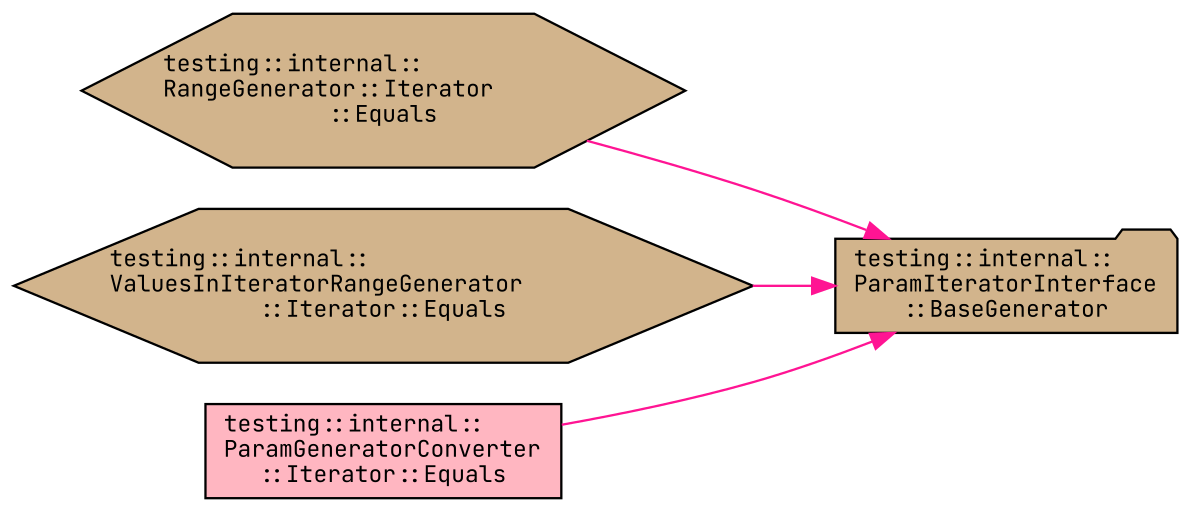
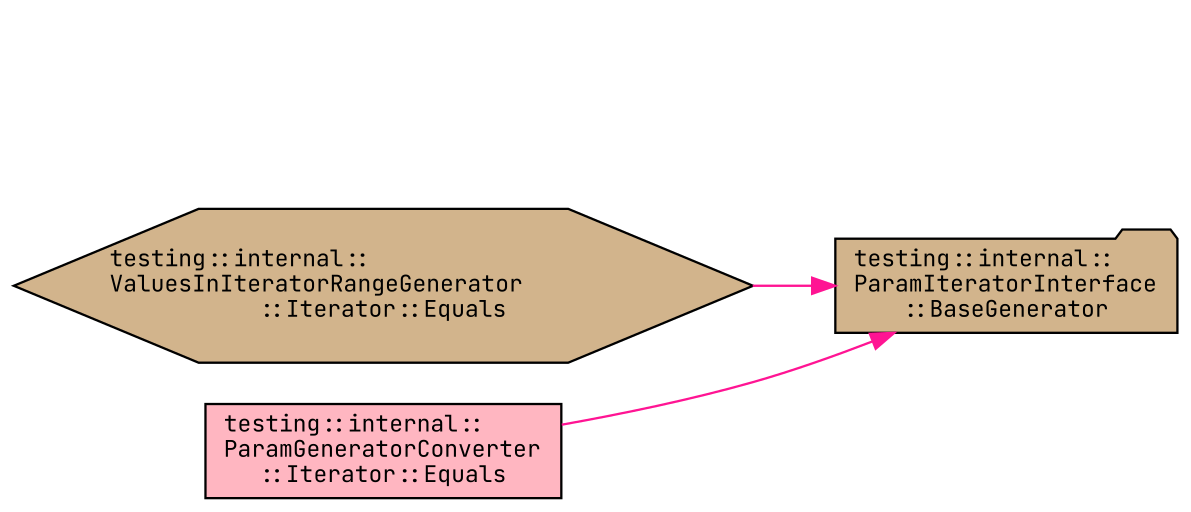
(383, 91) -> none
